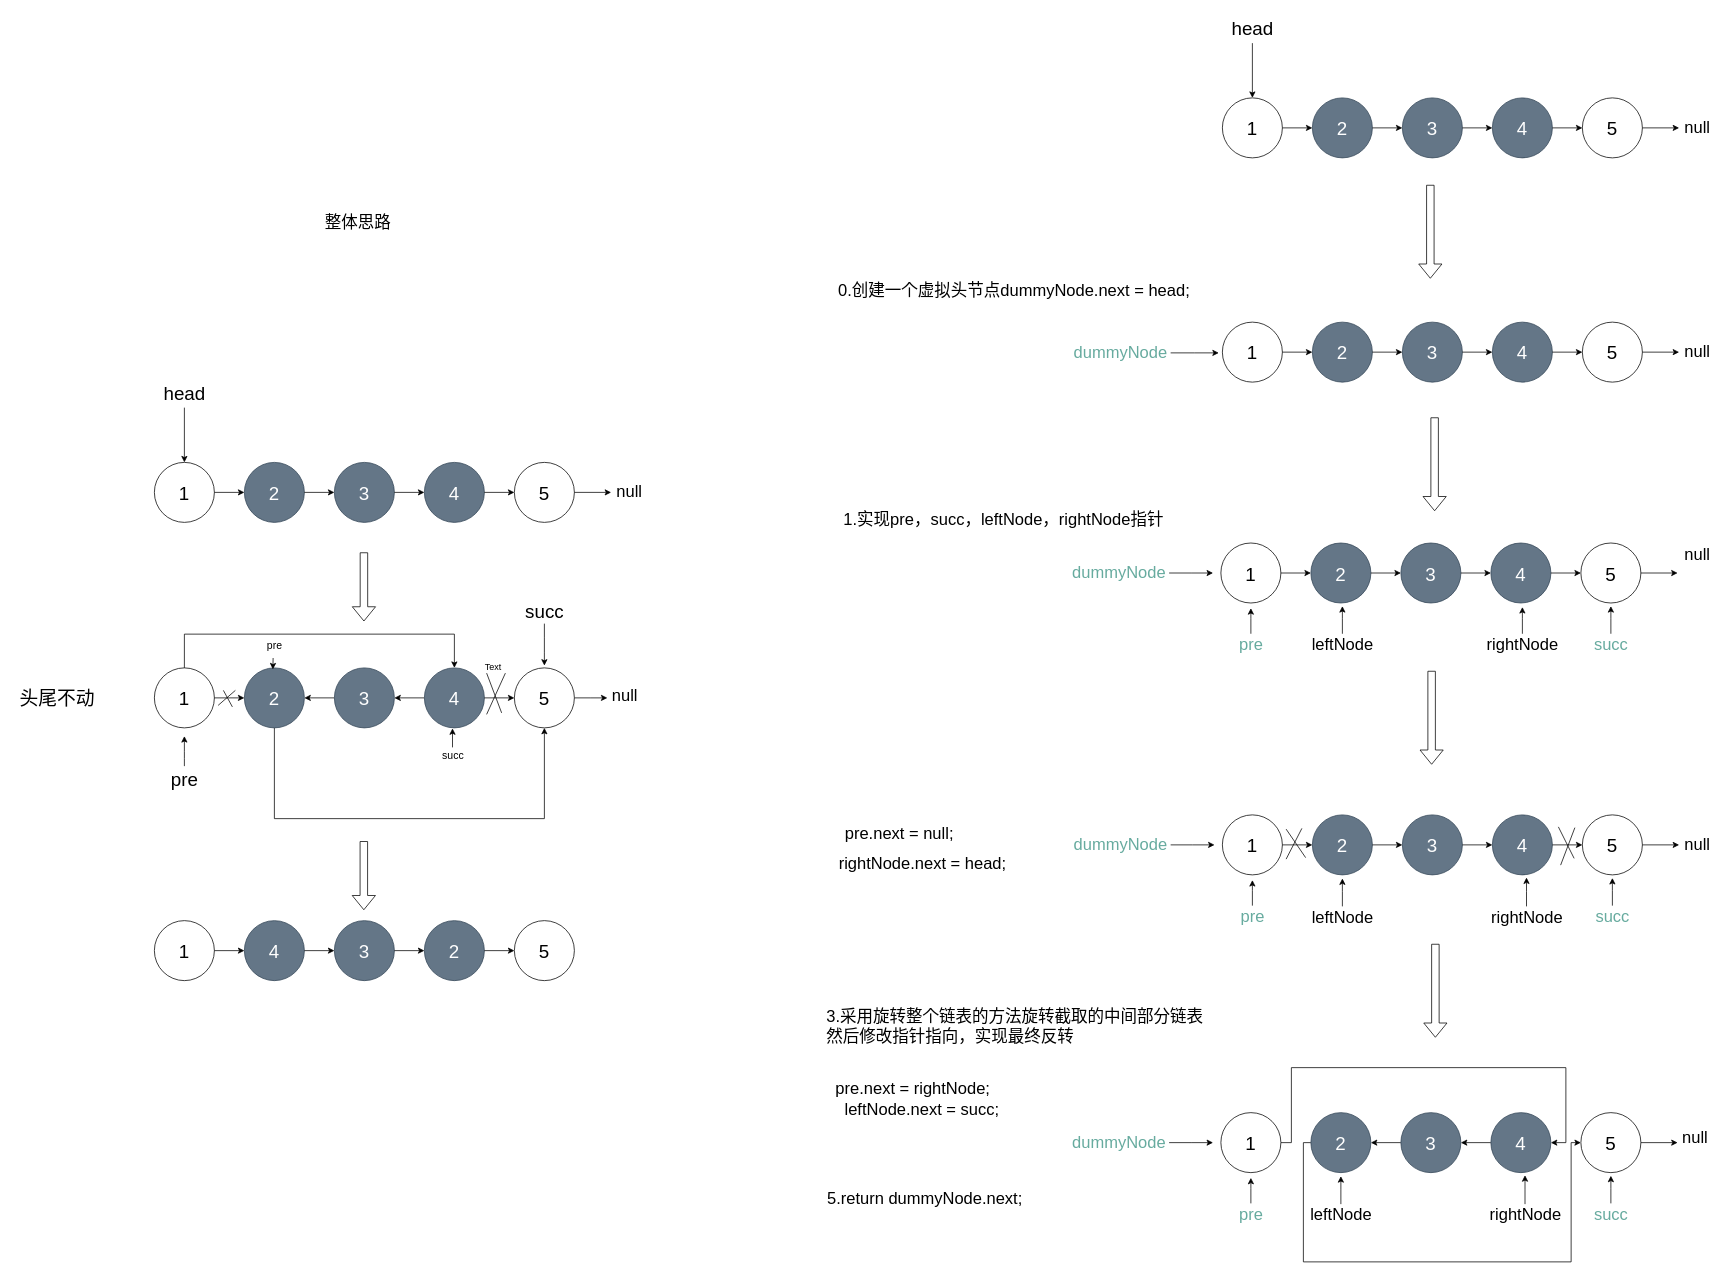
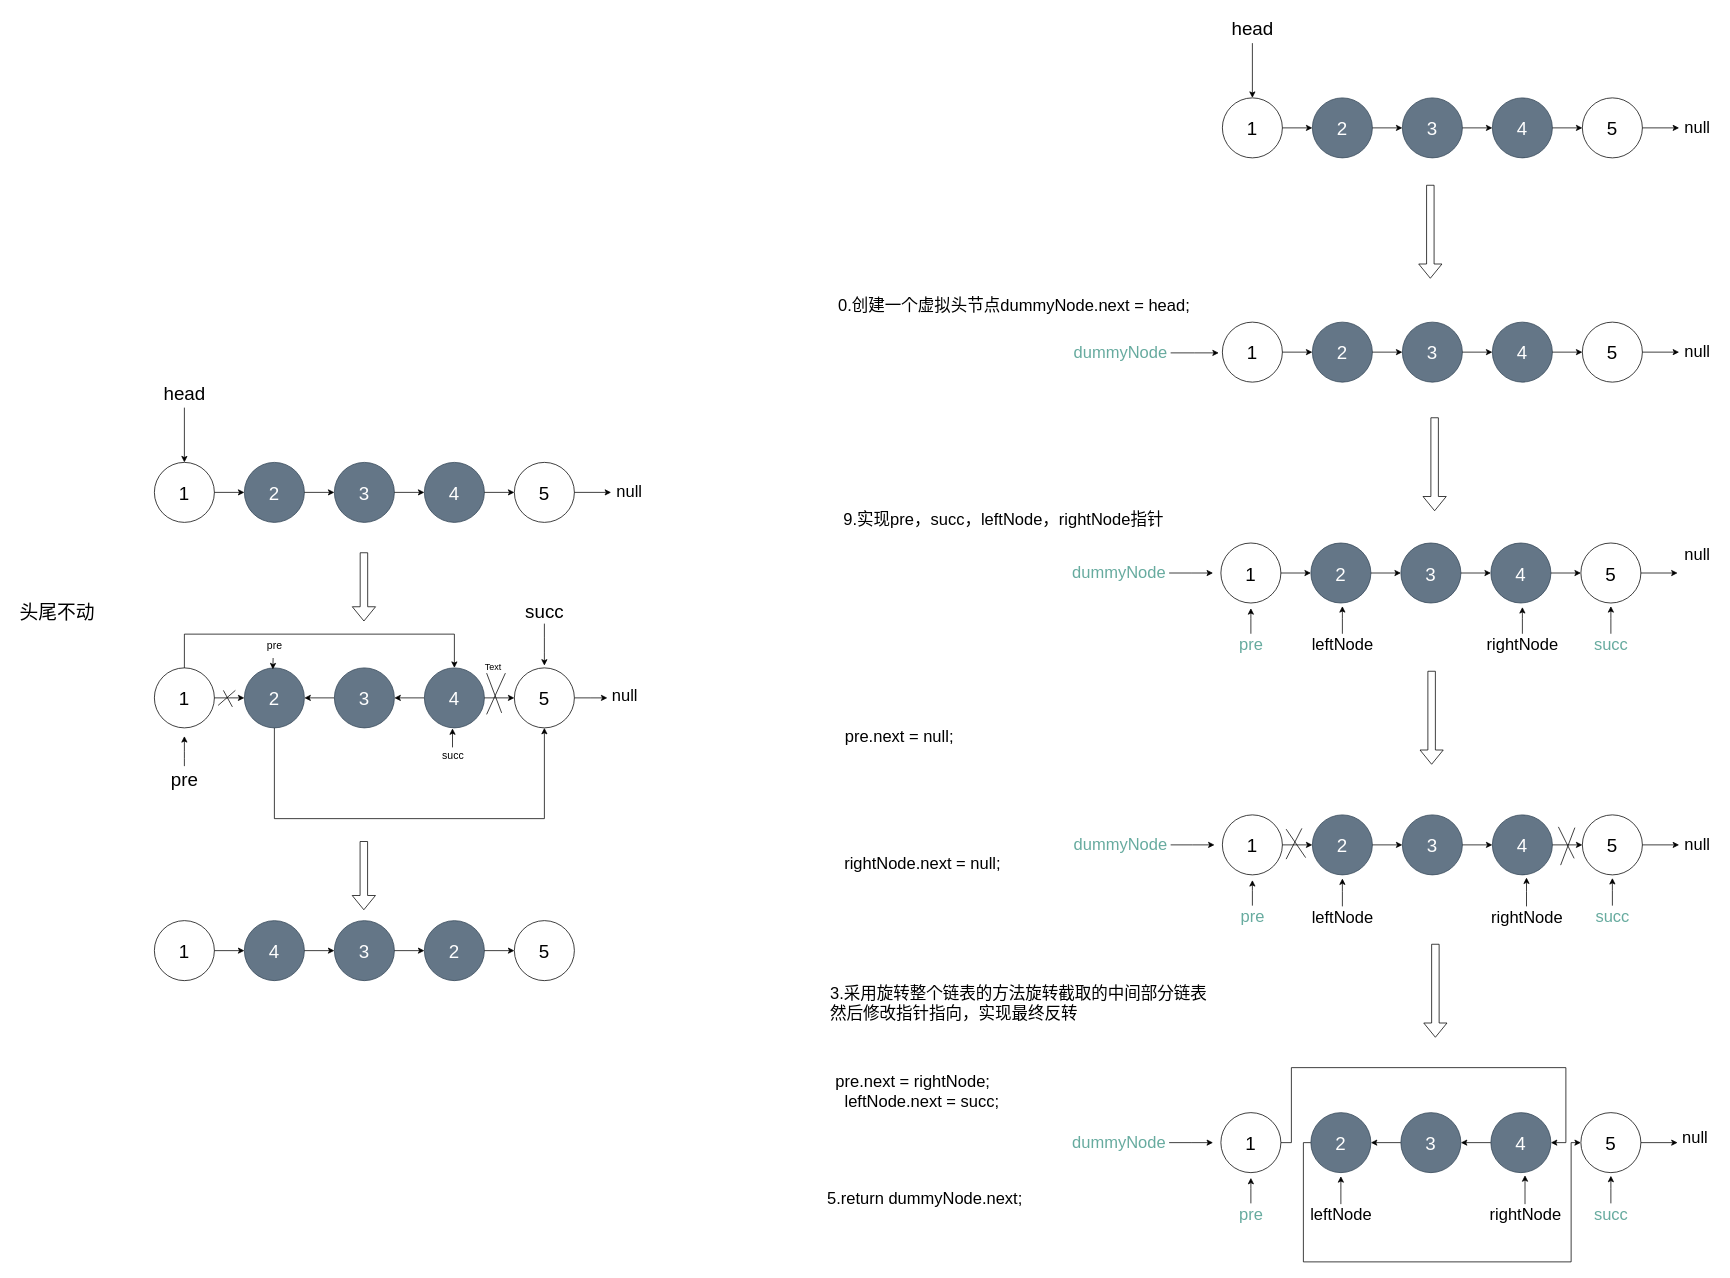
(357, 223) -> none
(1013, 291) -> (1013, 306)
(1004, 520) -> (1004, 520)
(57, 698) -> (57, 612)
(899, 834) -> (899, 737)
(923, 864) -> (923, 864)
(1014, 1026) -> (1018, 1004)
(912, 1099) -> (912, 1092)
